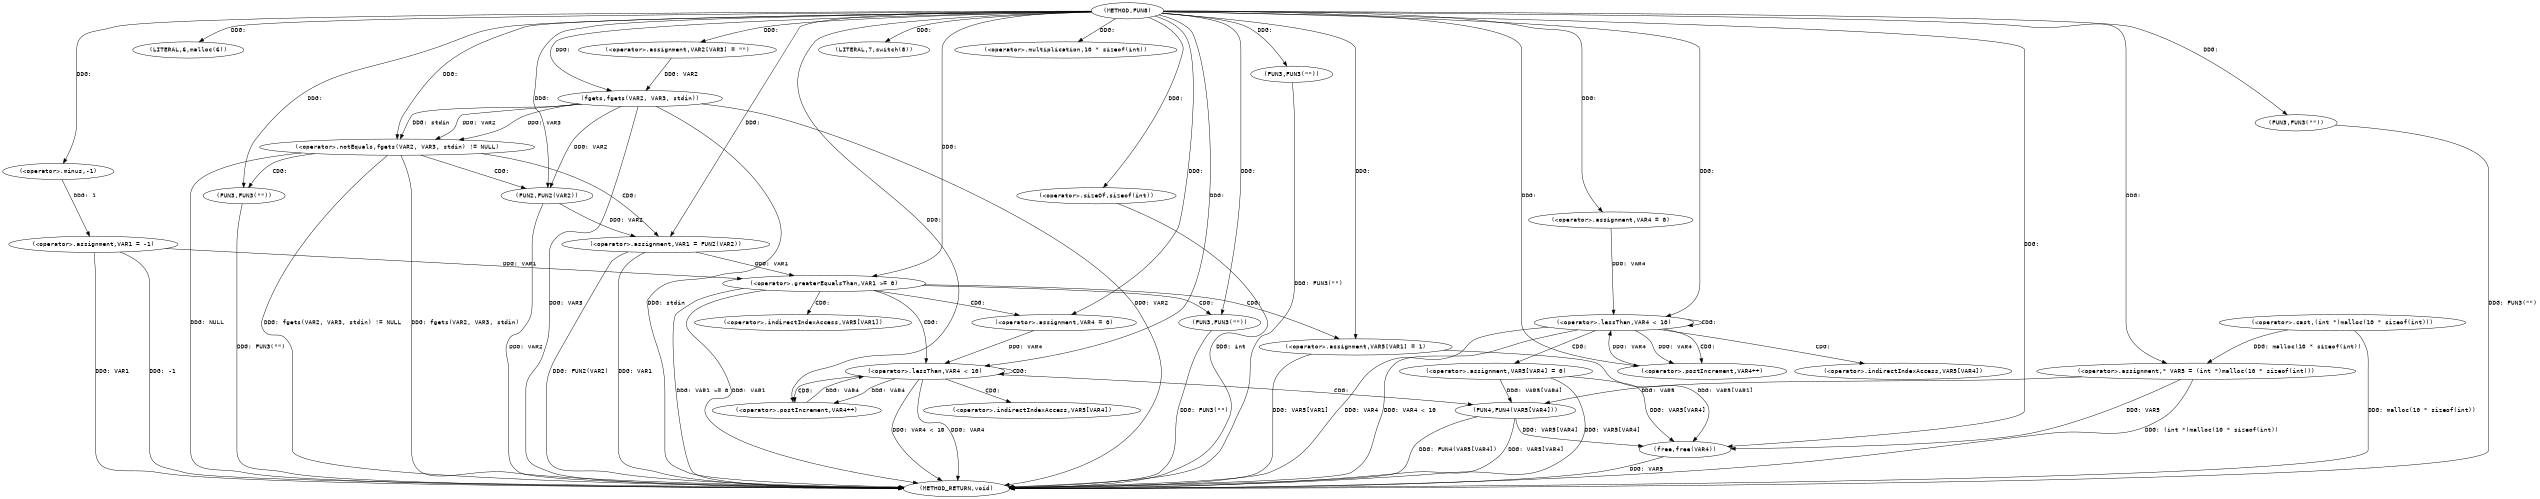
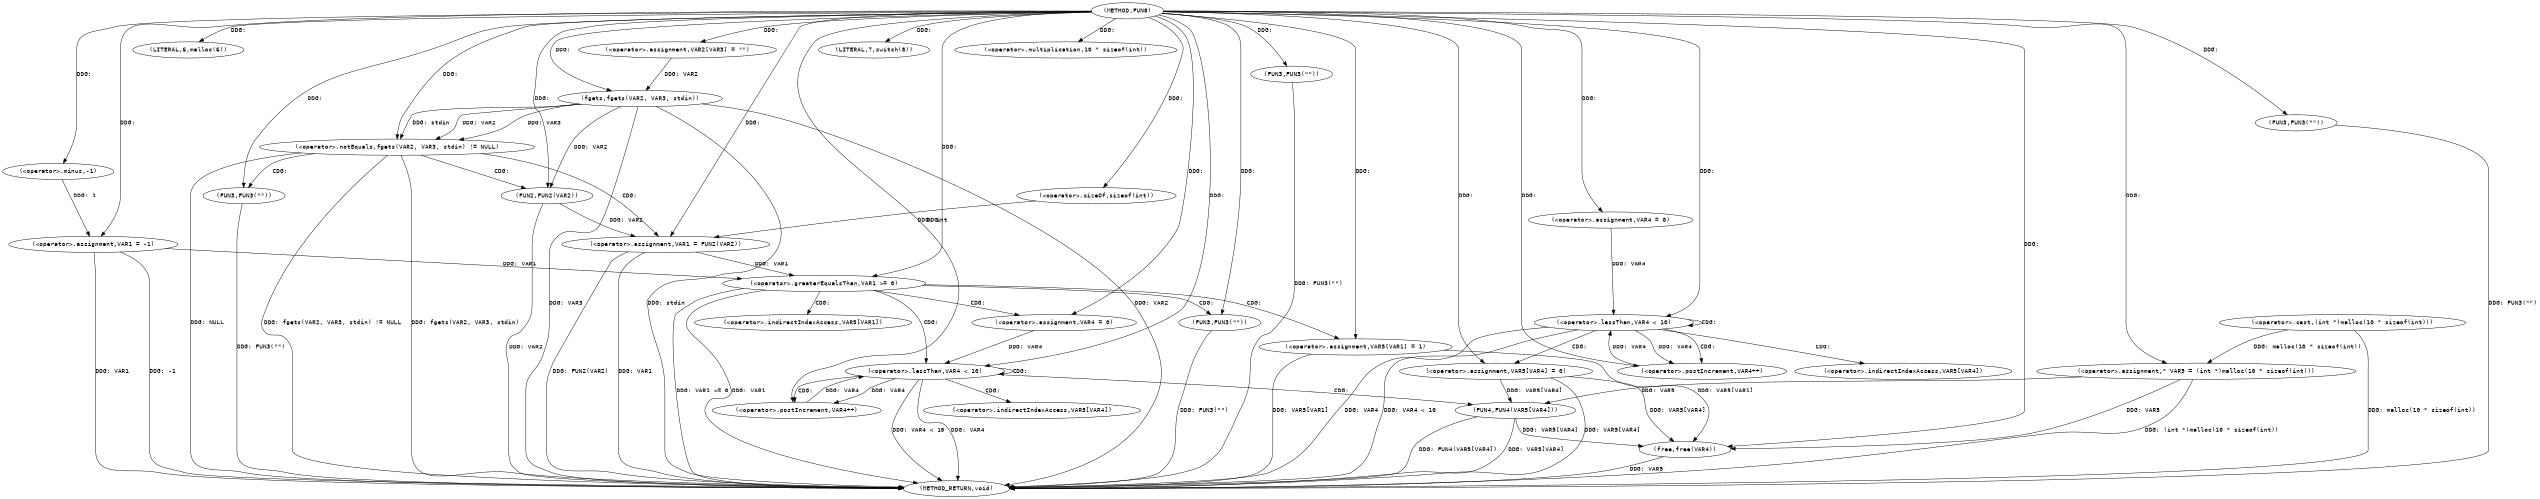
none -> (211, 27)
none -> (1459, 58)
(1215, 370) -> (877, 217)
